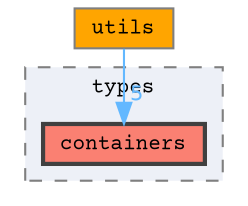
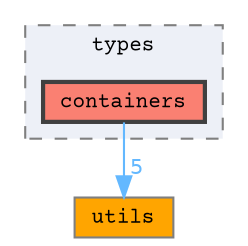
(124, 81) -> (124, 152)
